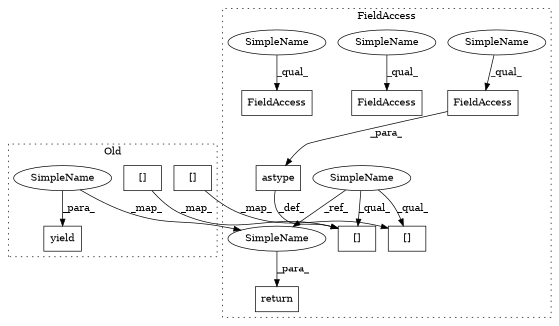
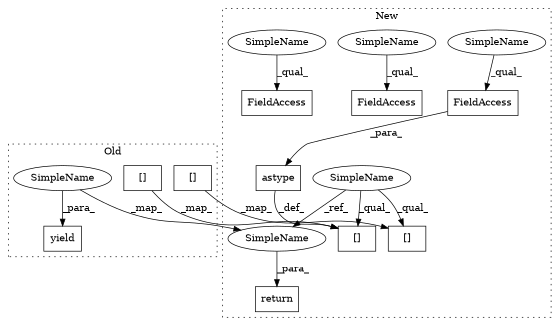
(387, 16) -> (387, 16)
